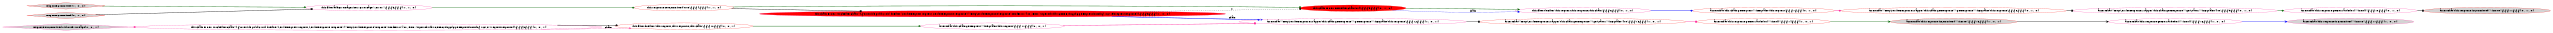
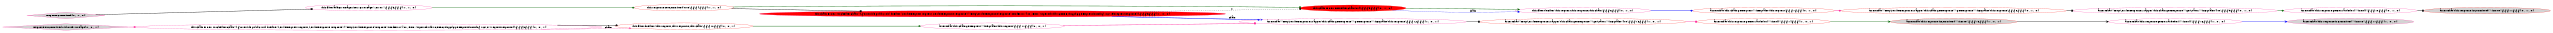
(66, 6) -> none
(66, 15) -> (66, 15)
